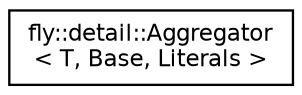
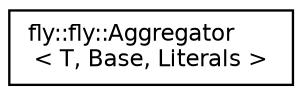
(151, 48) -> (151, 48)
